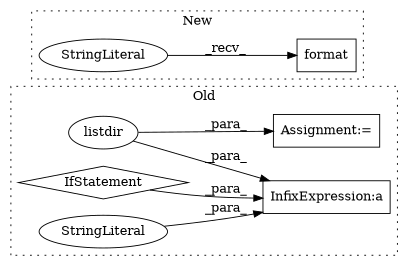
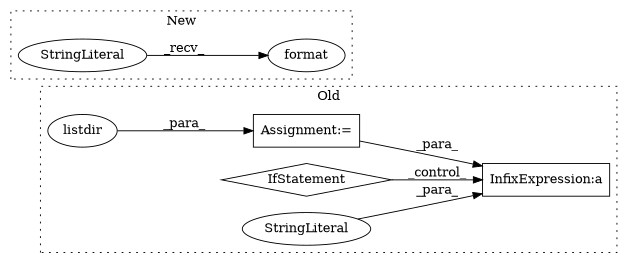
(327, 55) -> (307, 55)
(197, 160) -> (416, 152)
(226, 189) -> (437, 173)
